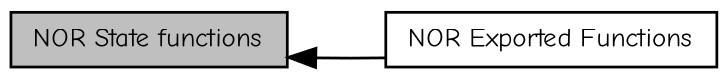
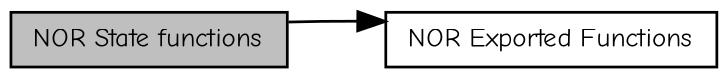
(350, 58) -> (323, 21)
